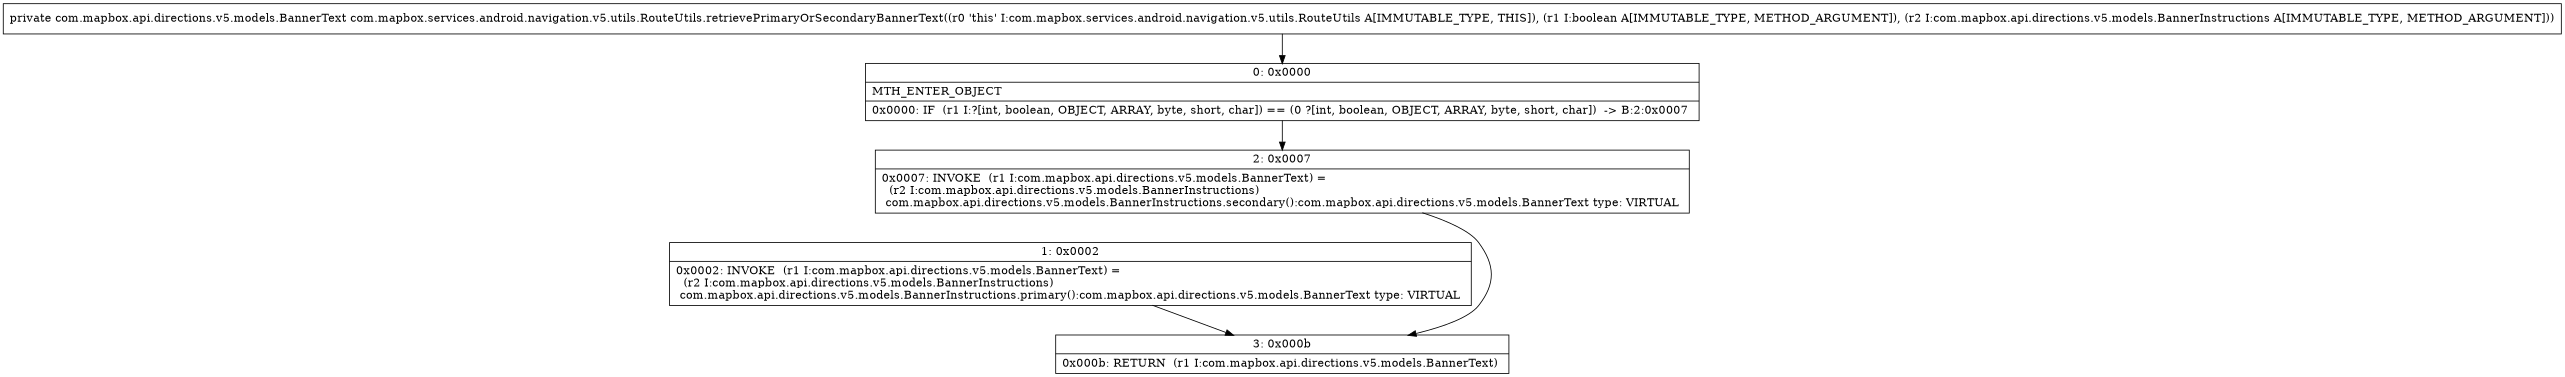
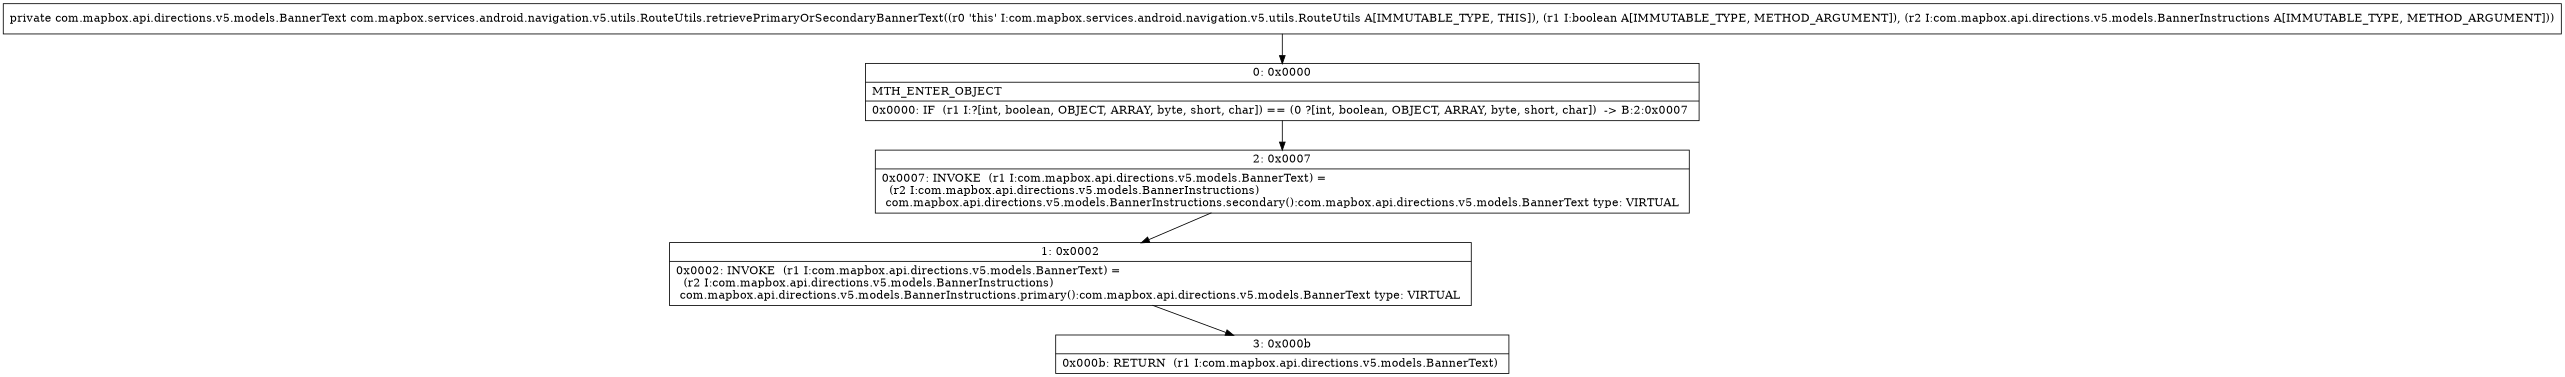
(1491, 277) -> (1180, 226)
